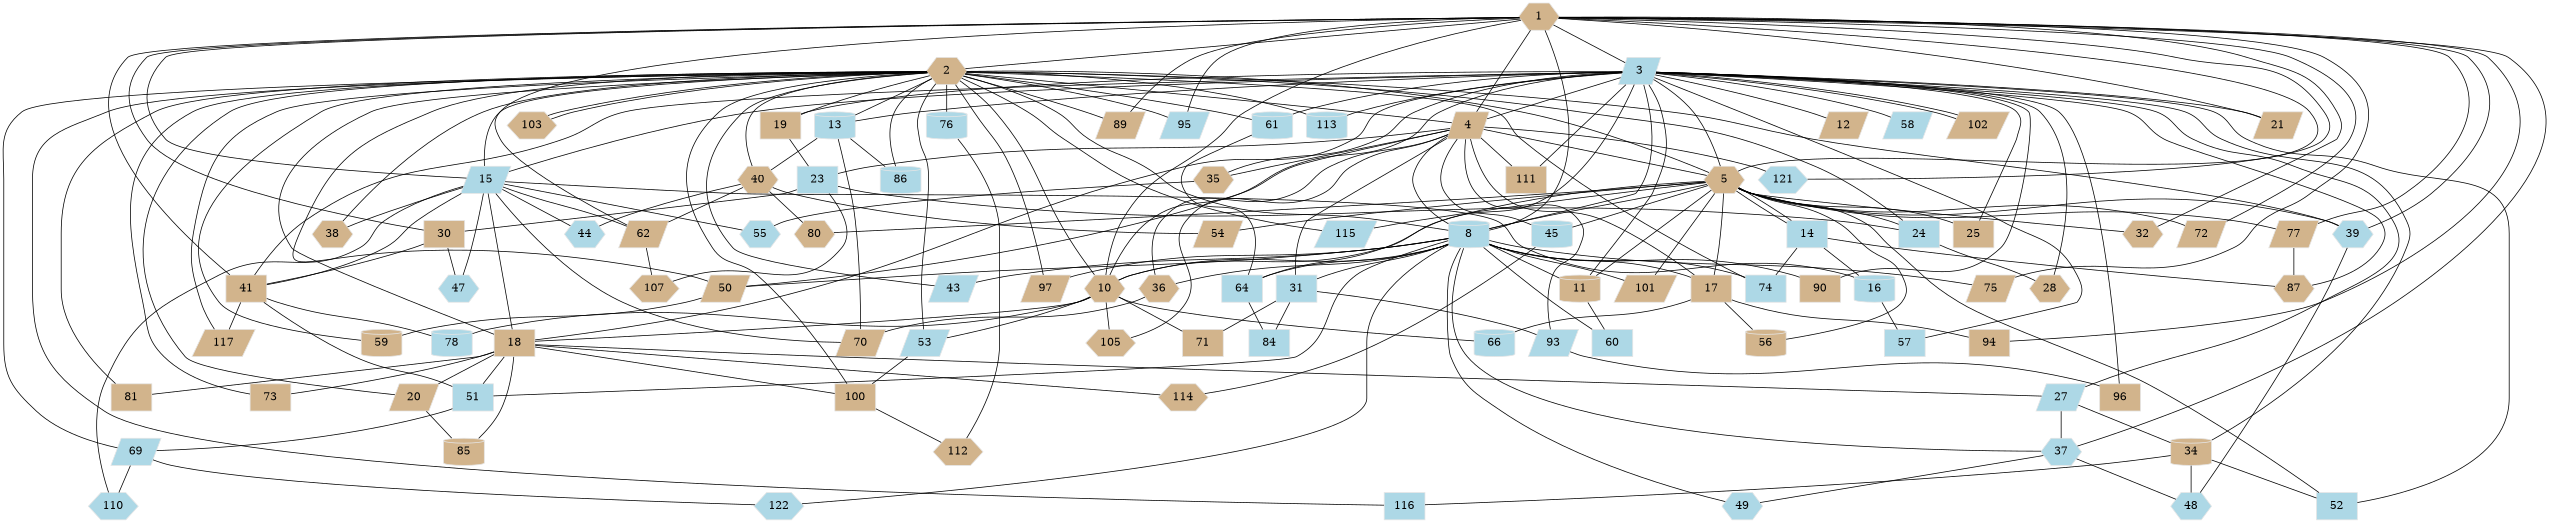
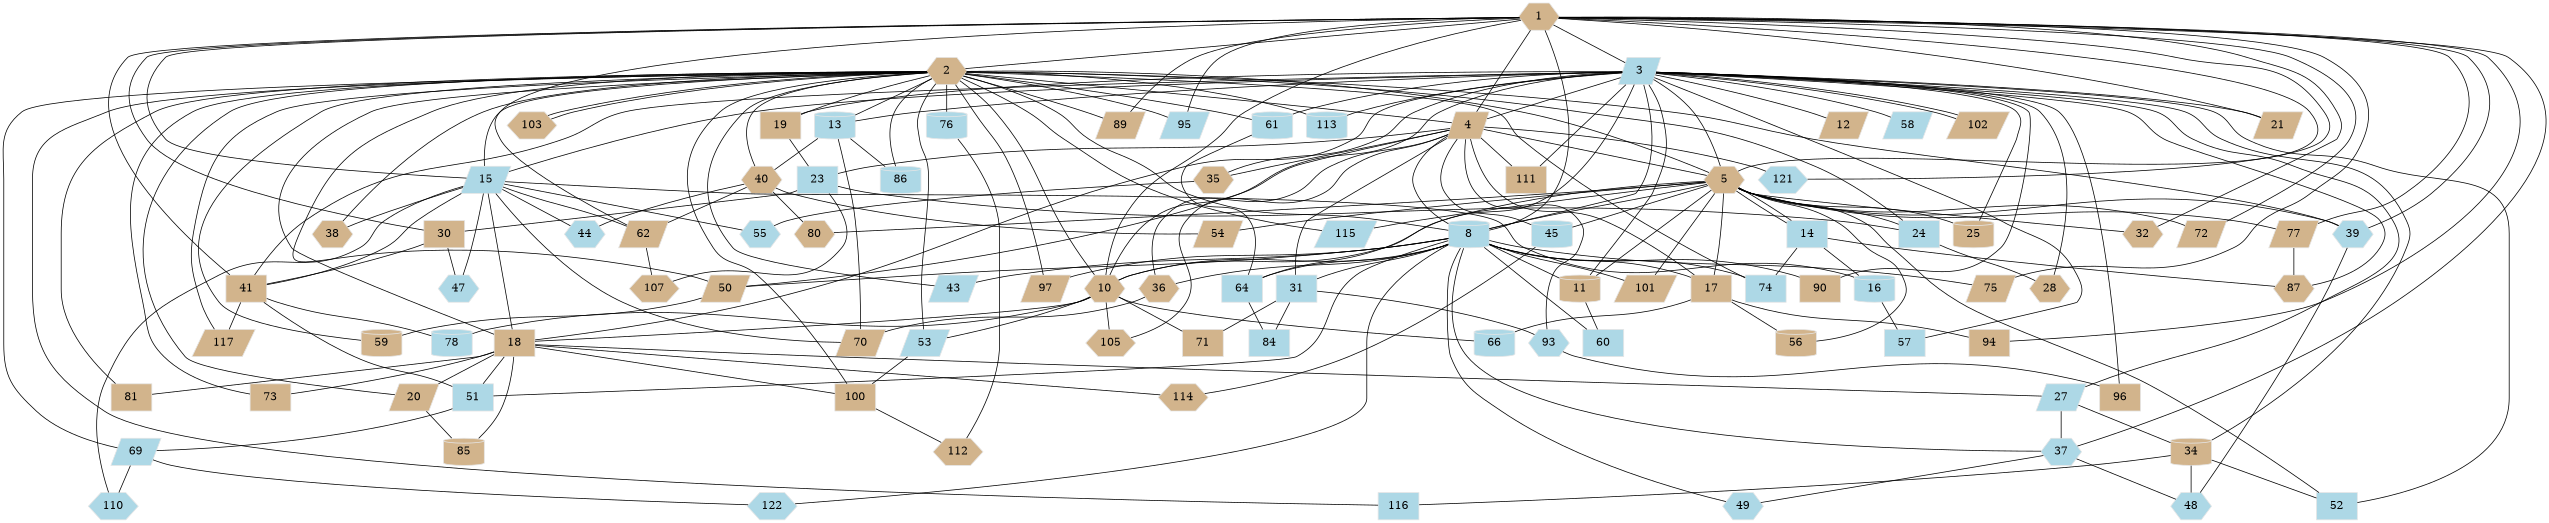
(1974, 234) -> (1974, 234)
(1553, 343) -> (1549, 343)
